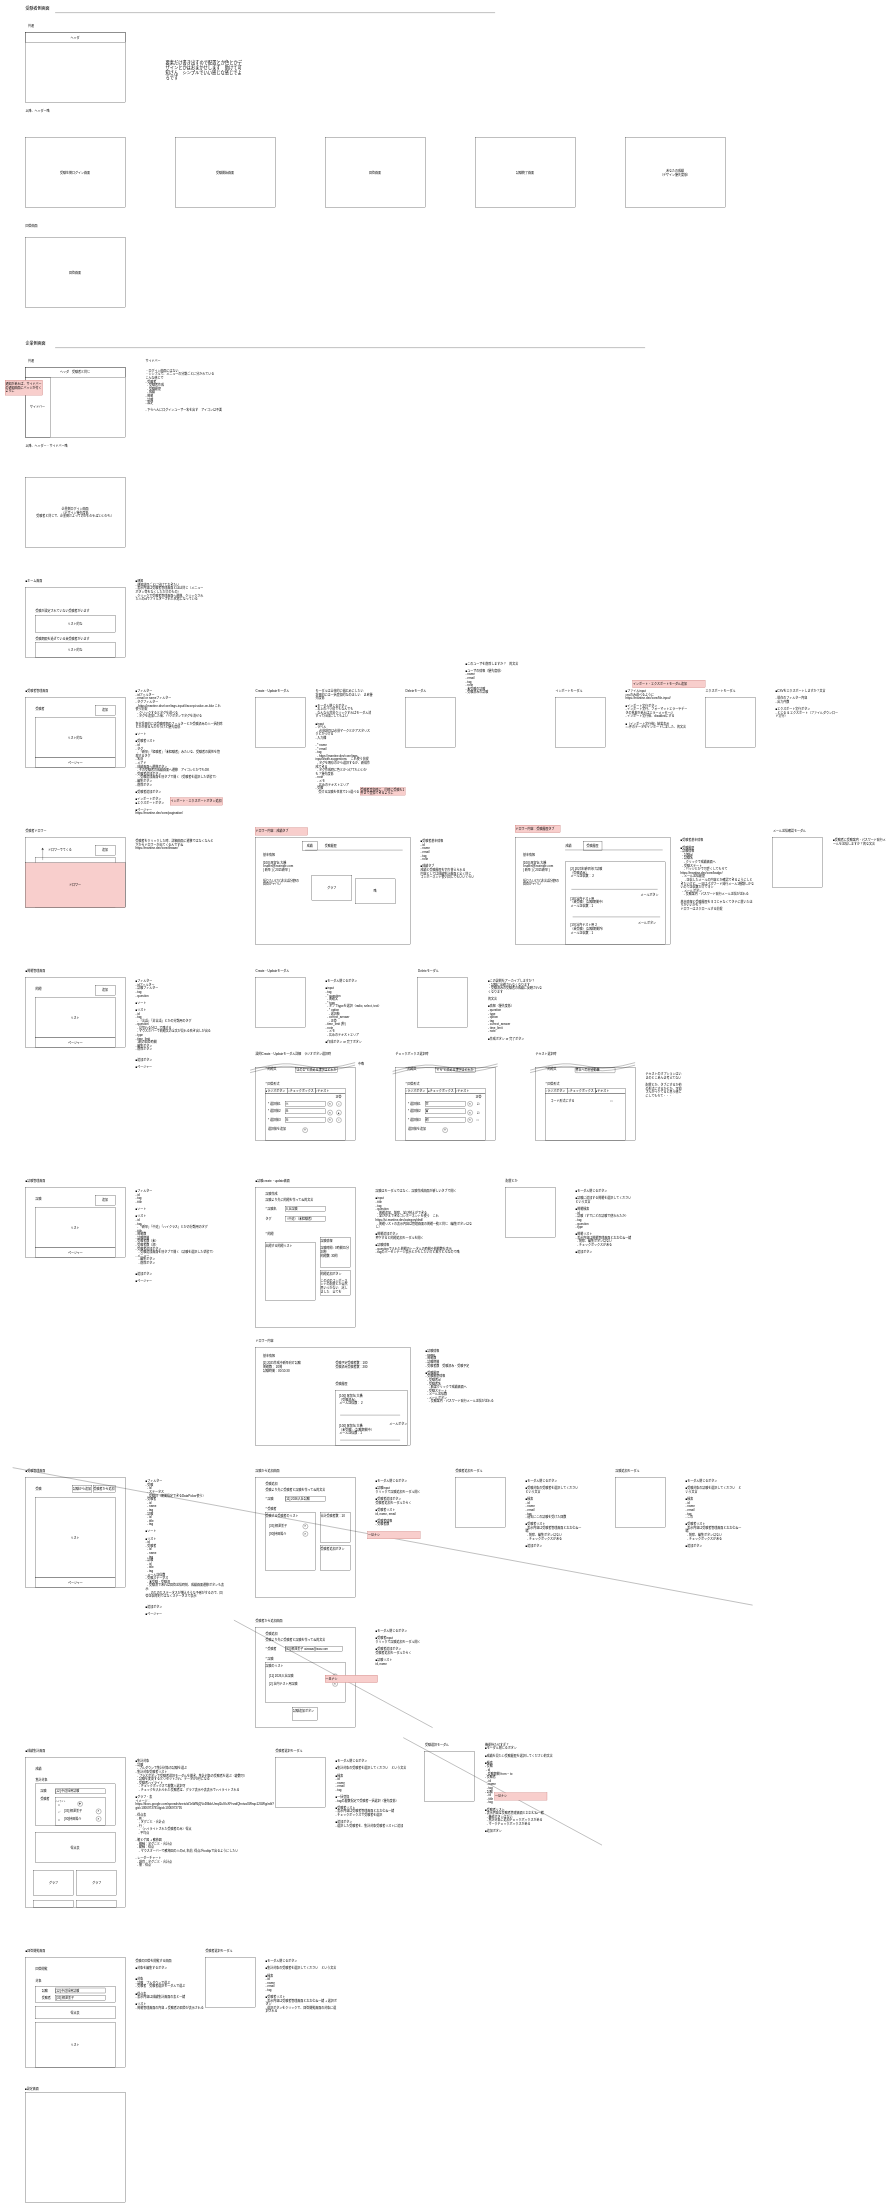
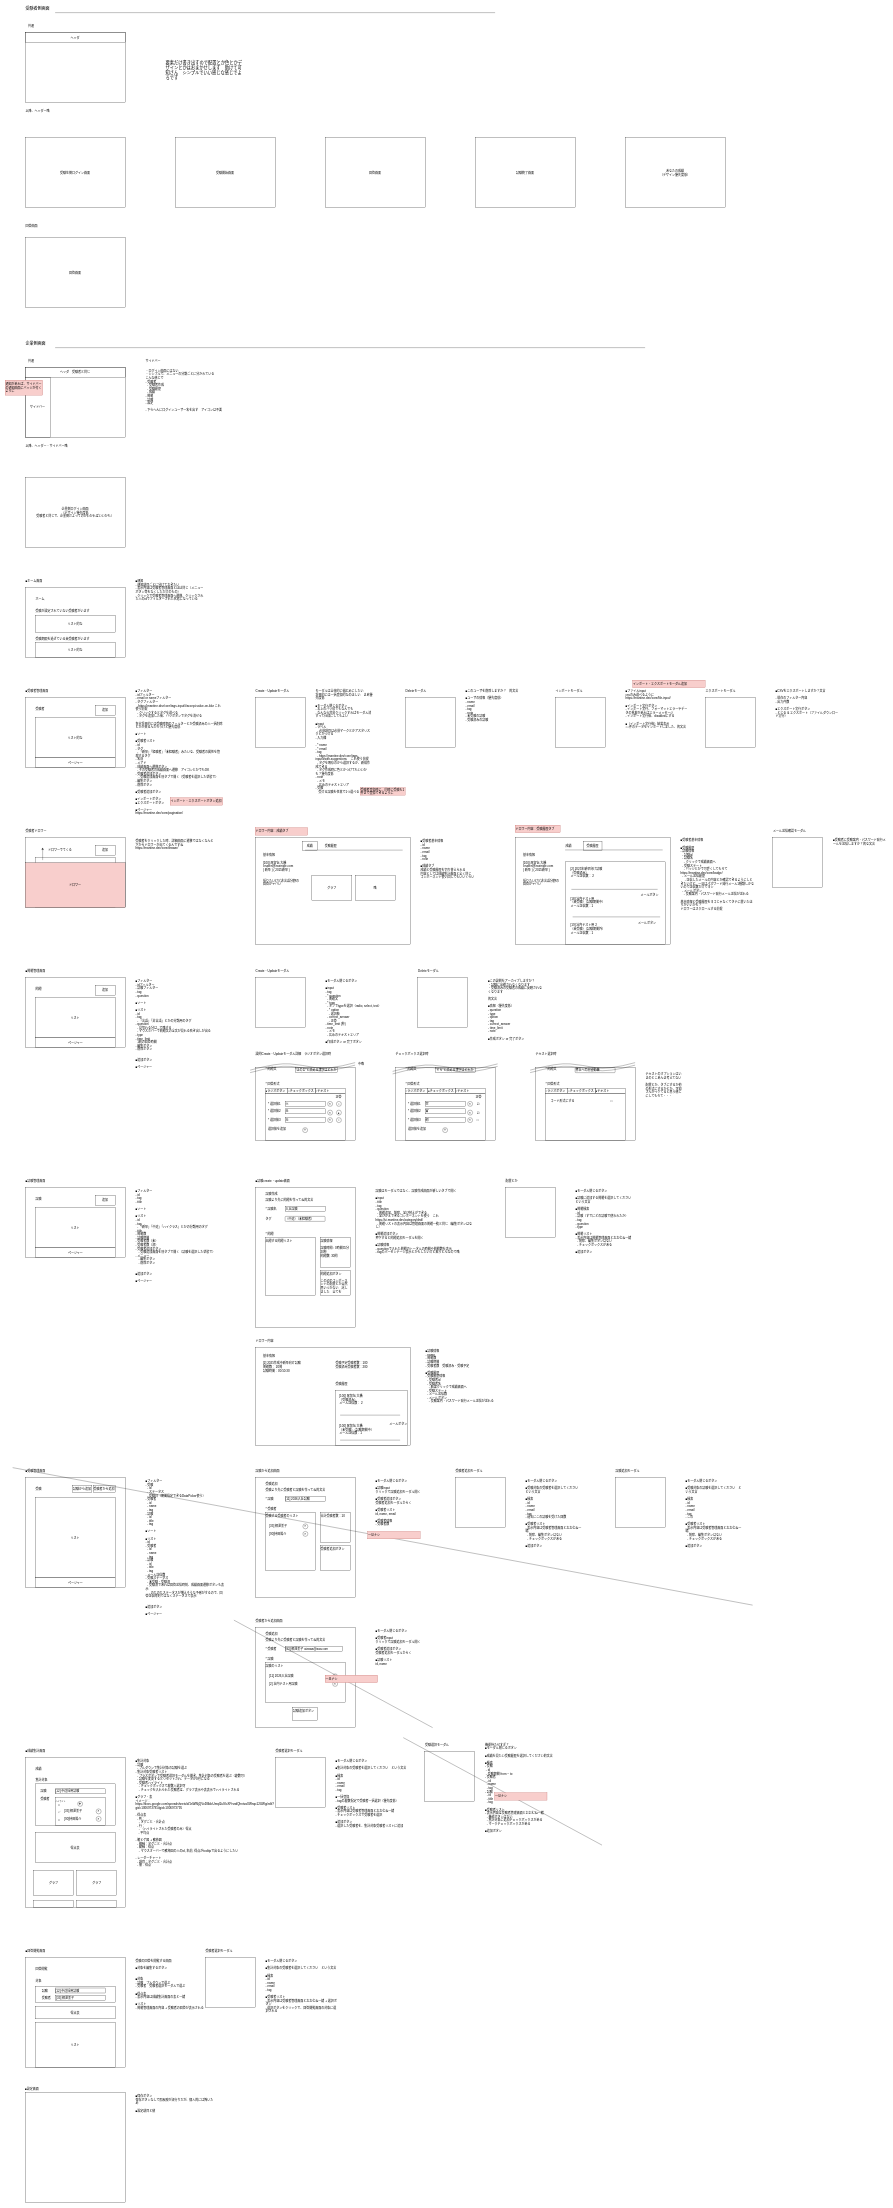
none -> (53, 599)
(493, 683) -> (493, 710)
(375, 891) -> (375, 888)
(305, 1219) -> (305, 1219)
(290, 1271) -> (290, 1266)
none -> (175, 2140)
